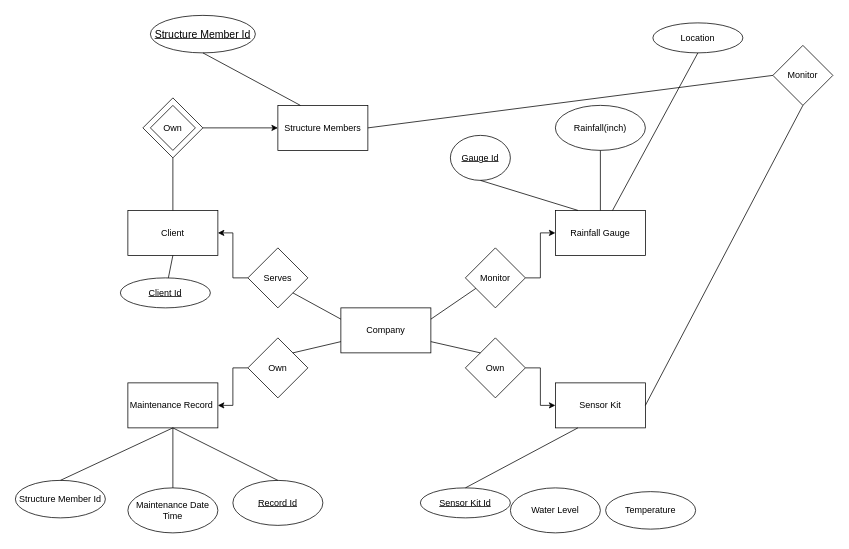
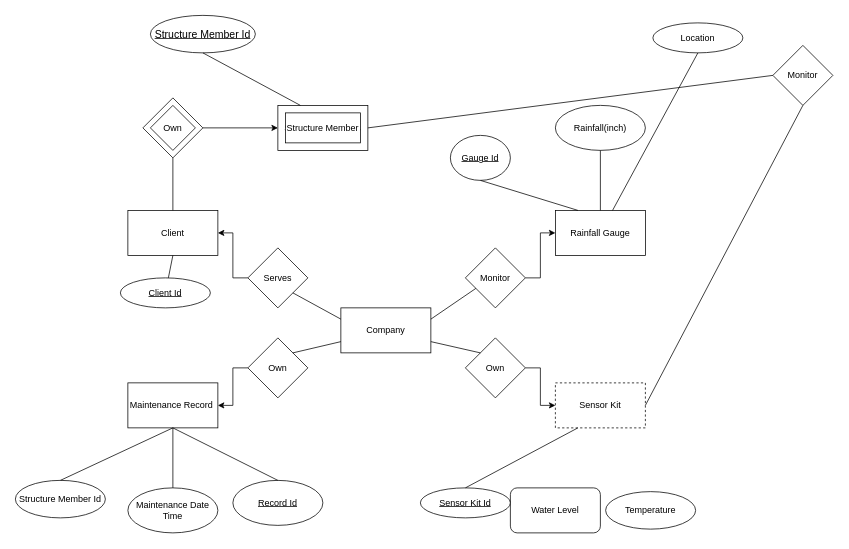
none -> (323, 128)
(600, 405) -> (600, 405)
(555, 510) -> (555, 510)
